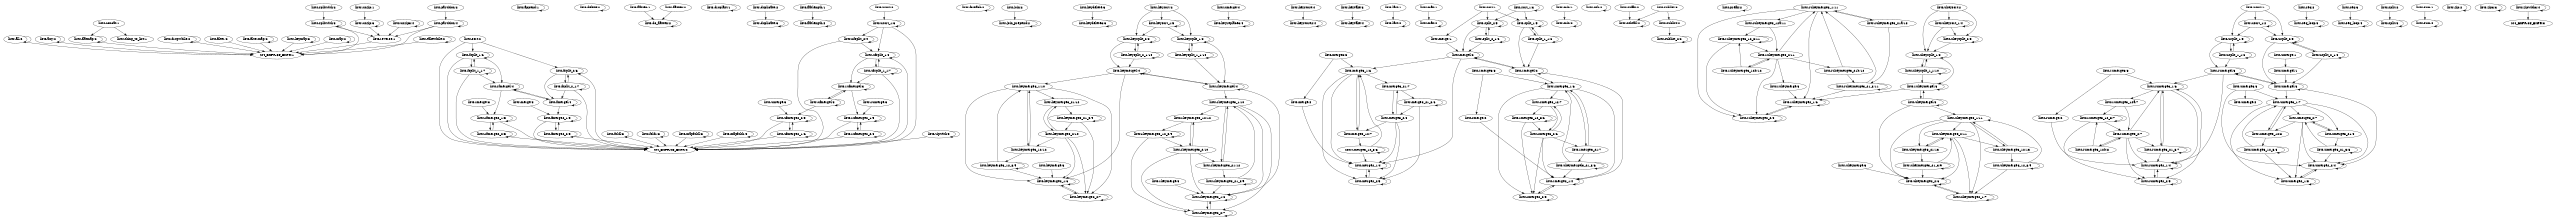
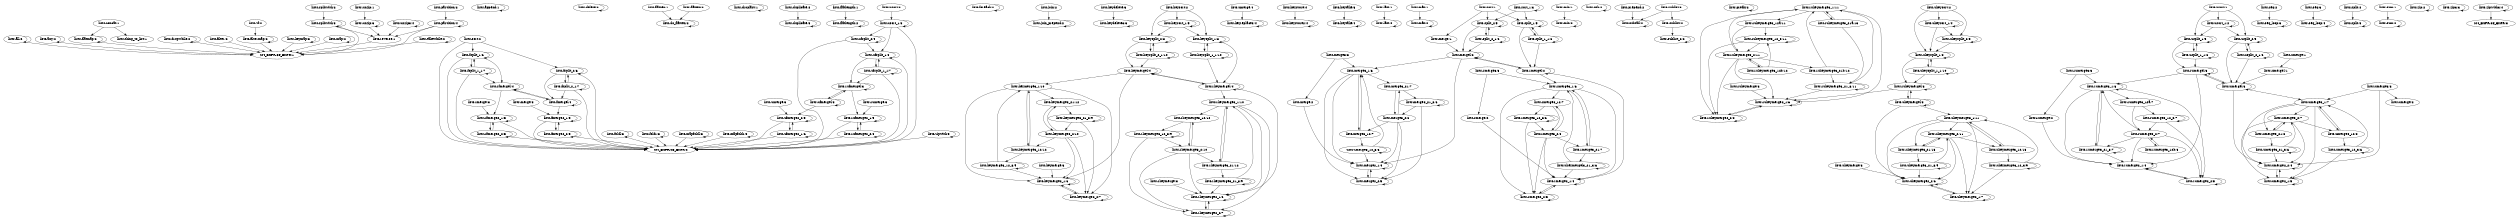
(1630, 8) -> (1633, 8)
none -> (255, 23)
(1780, 70) -> (1751, 79)
(2095, 135) -> none
